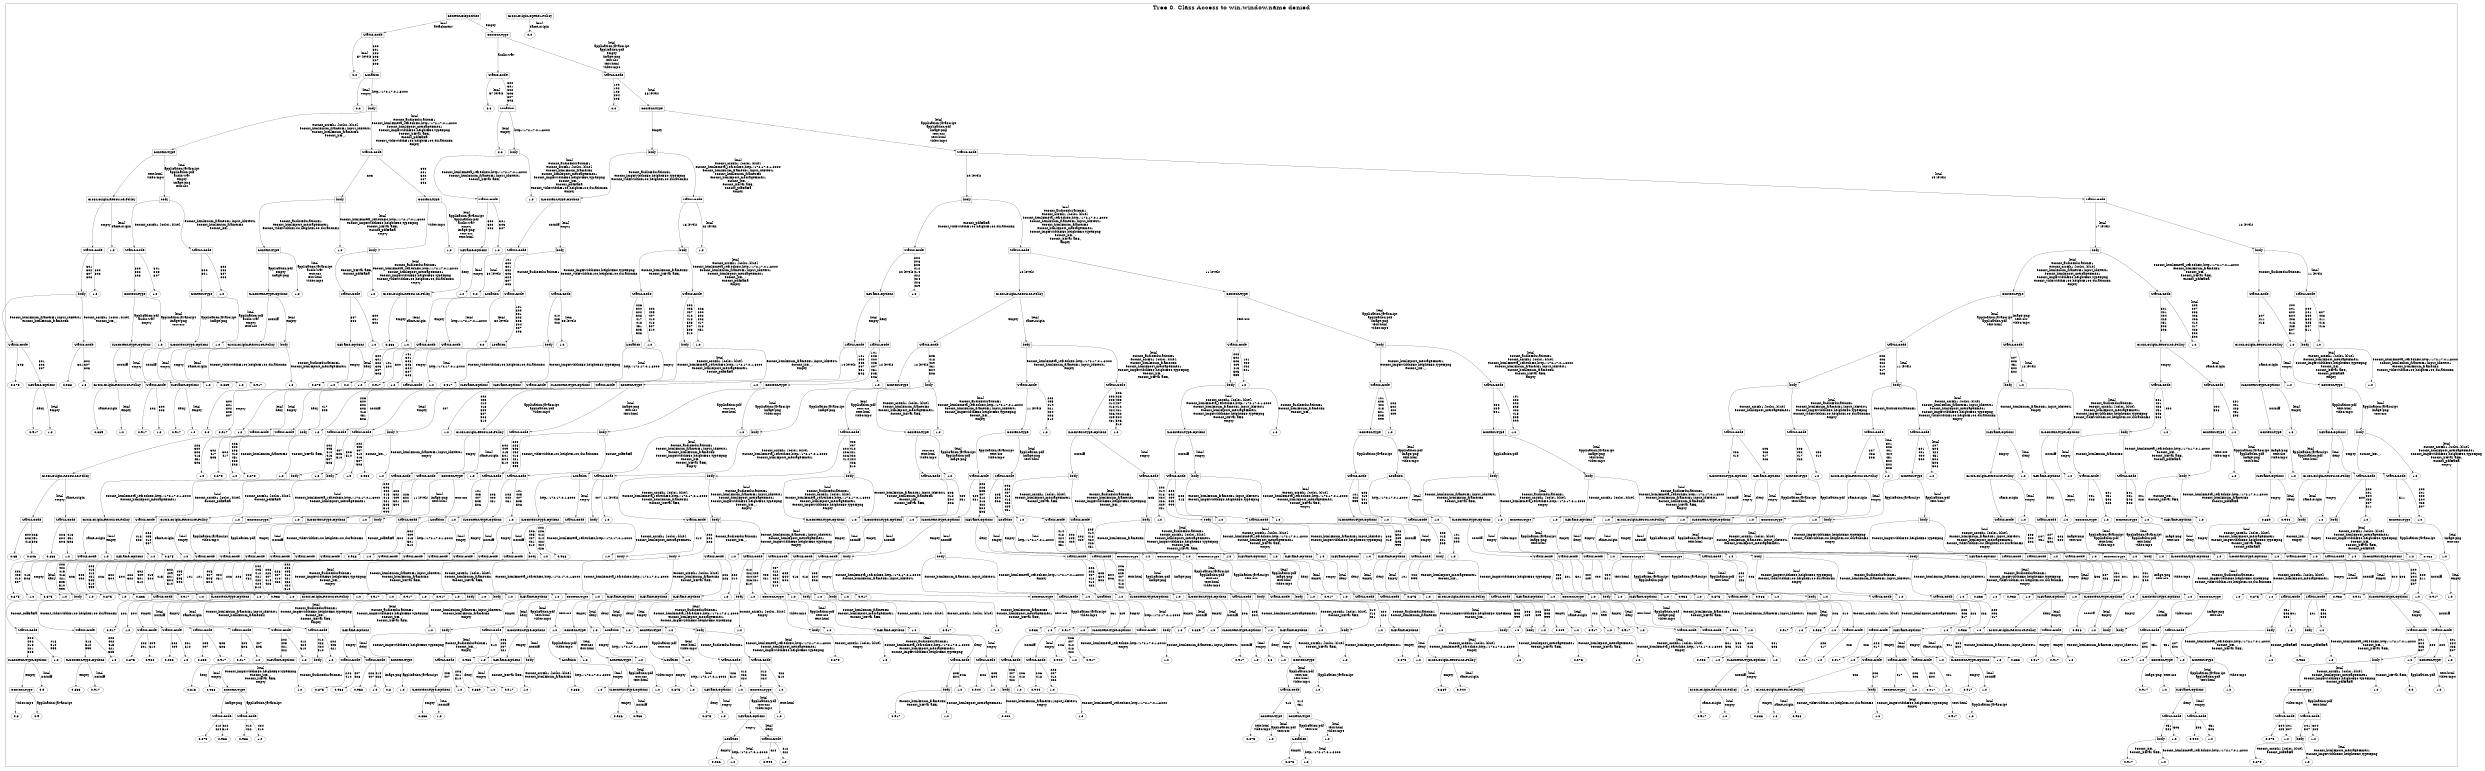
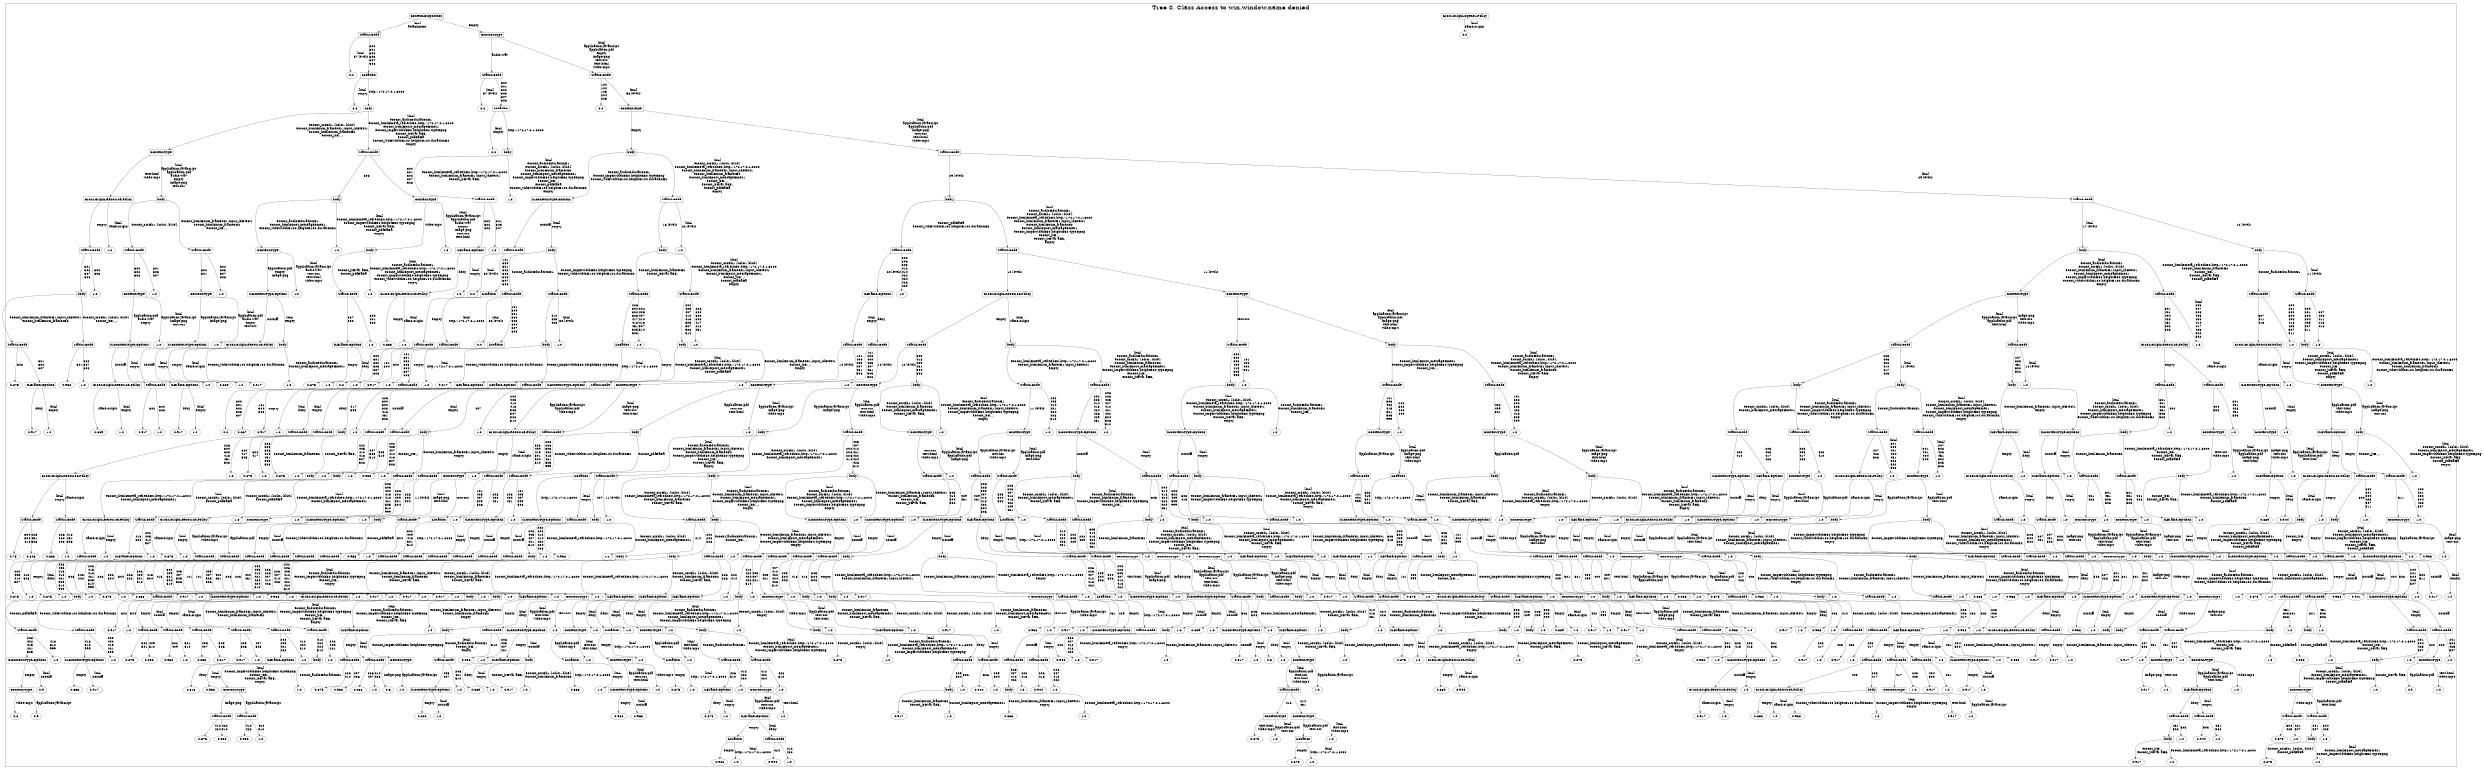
none -> (242, 432)
(14, 557) -> (13, 557)
